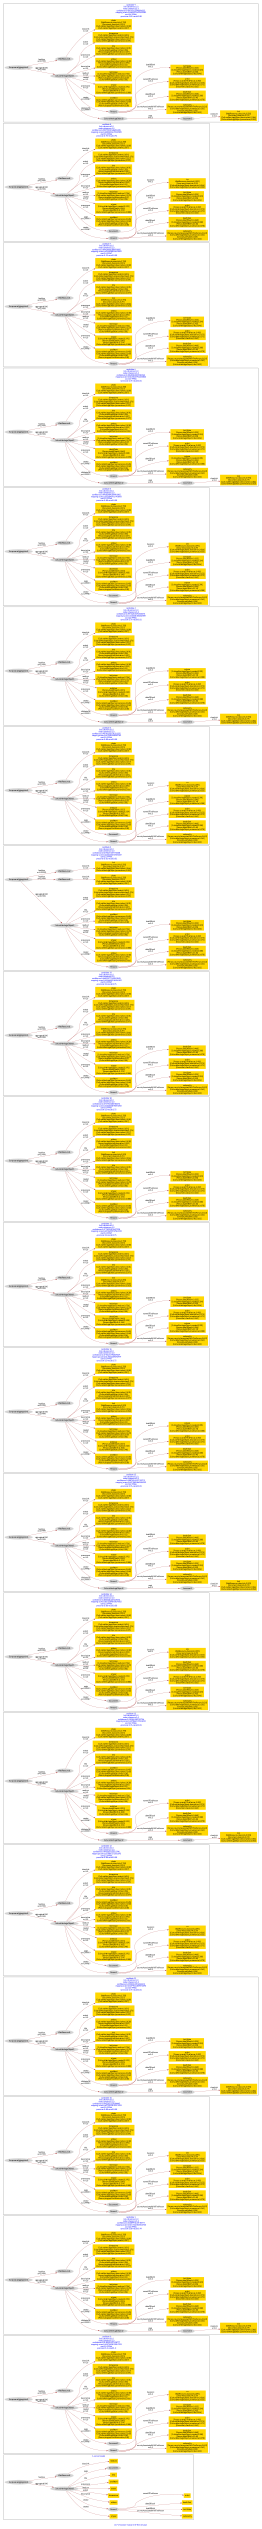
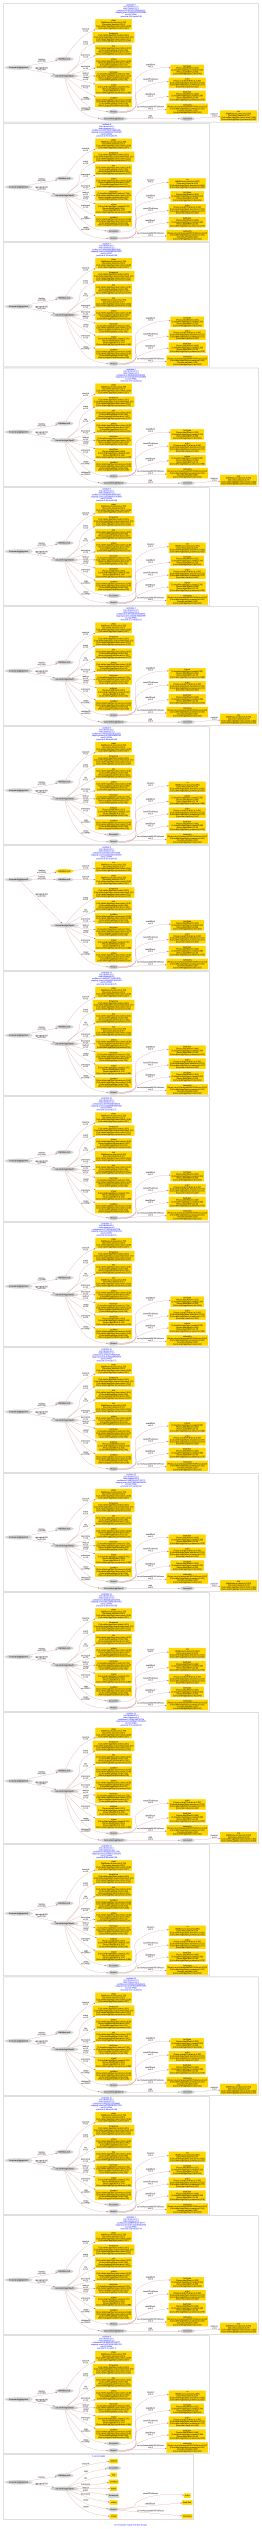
(64, 871) -> (64, 871)
(114, 2496) -> (114, 2496)
(187, 2509) -> none
